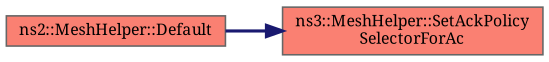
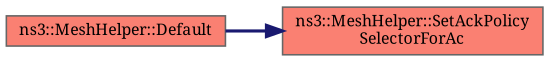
(116, 31) -> (116, 31)
